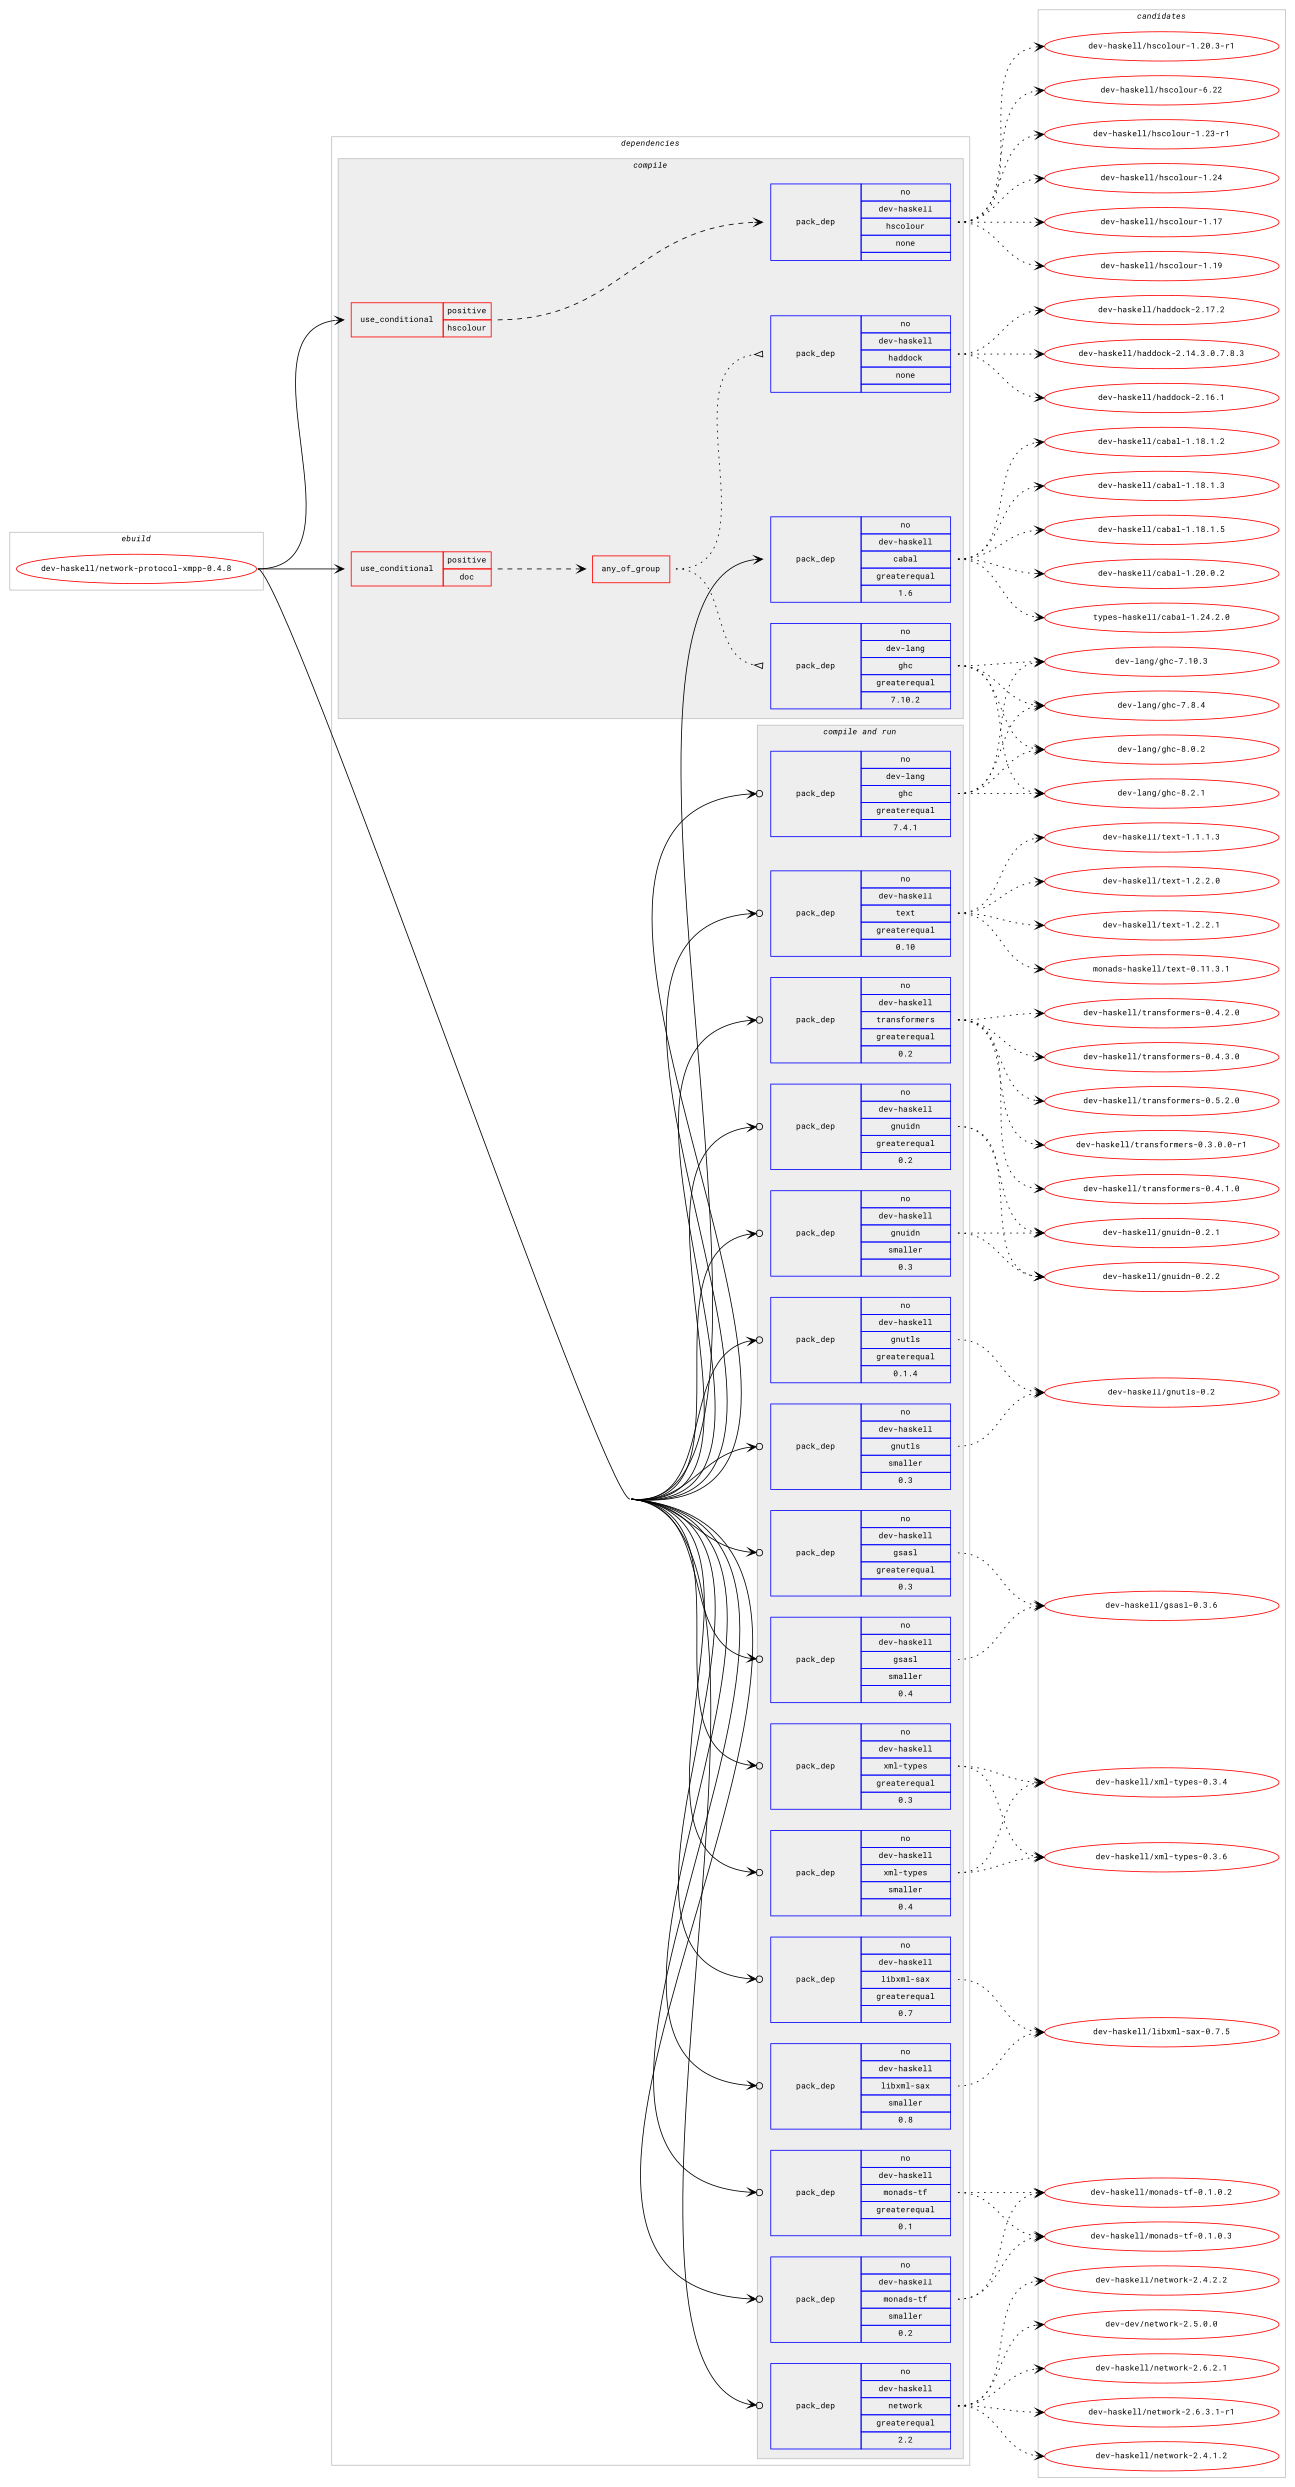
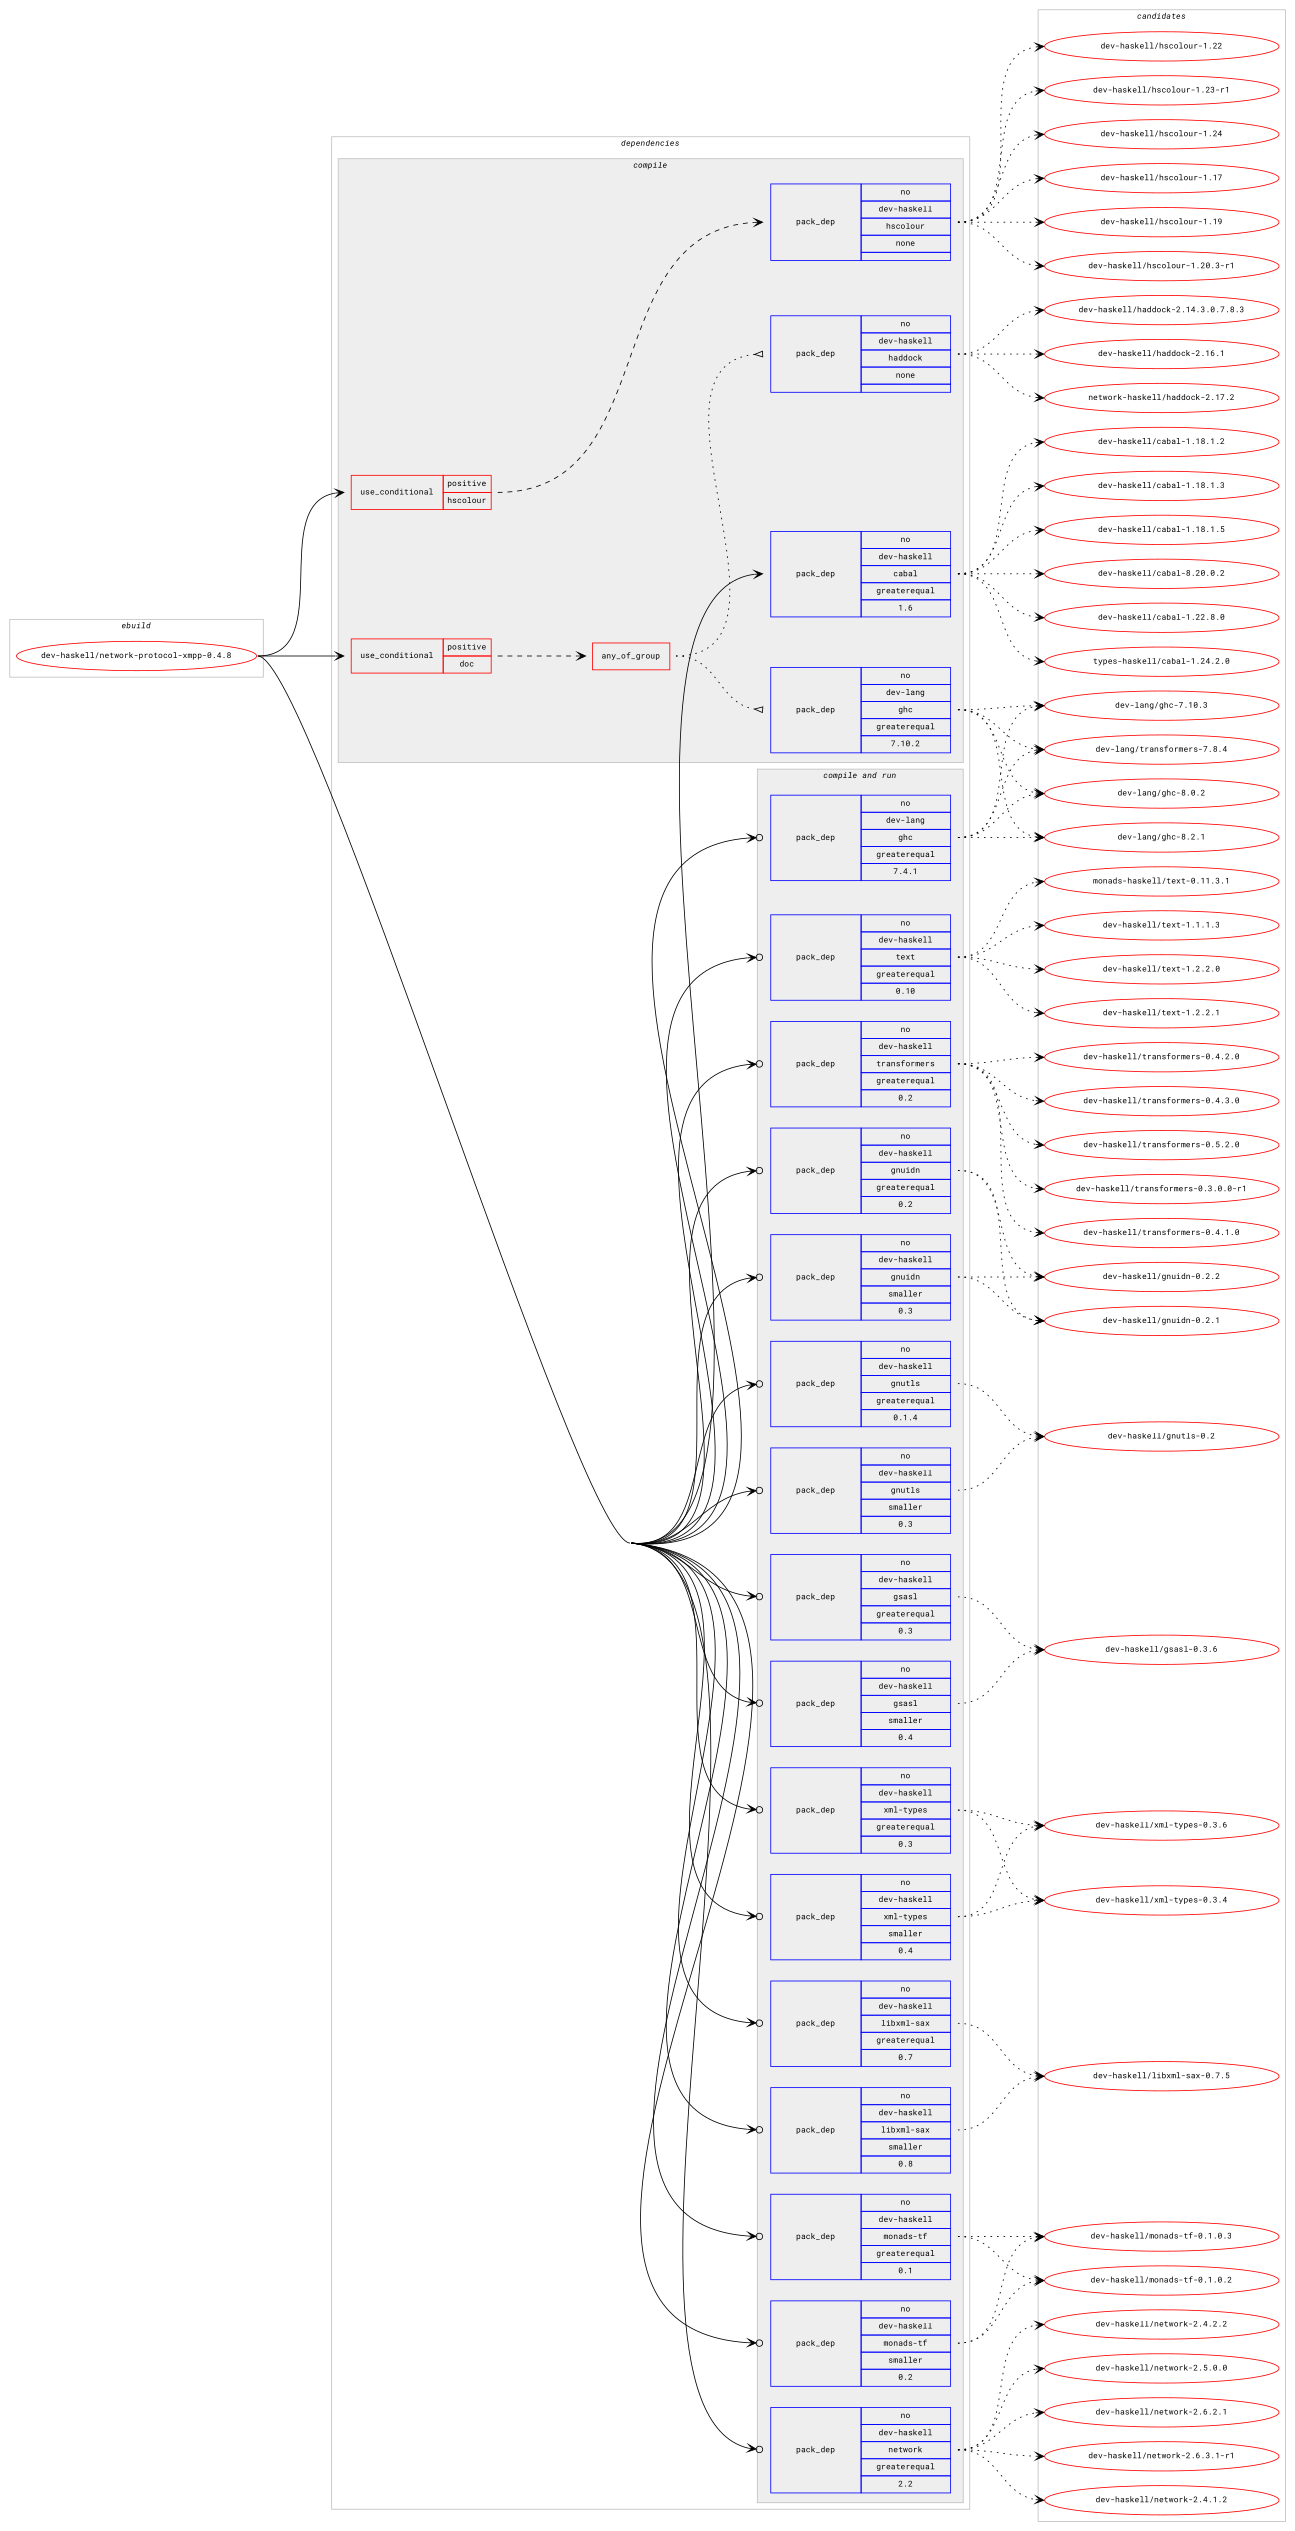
(1162, 90) -> (1162, 46)
(1162, 310) -> (1162, 398)
(1162, 574) -> (1162, 574)
none -> (1162, 618)
(1162, 706) -> (1162, 750)
(1162, 2324) -> (1162, 2368)
